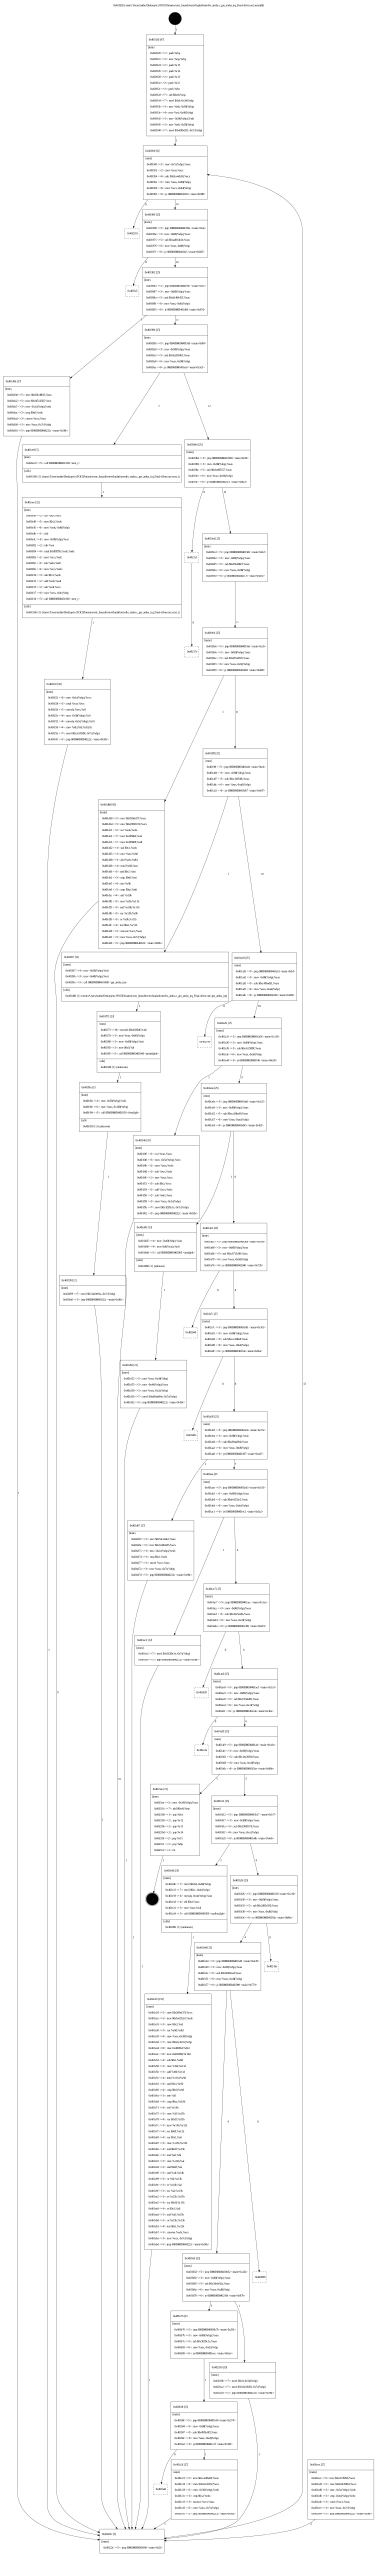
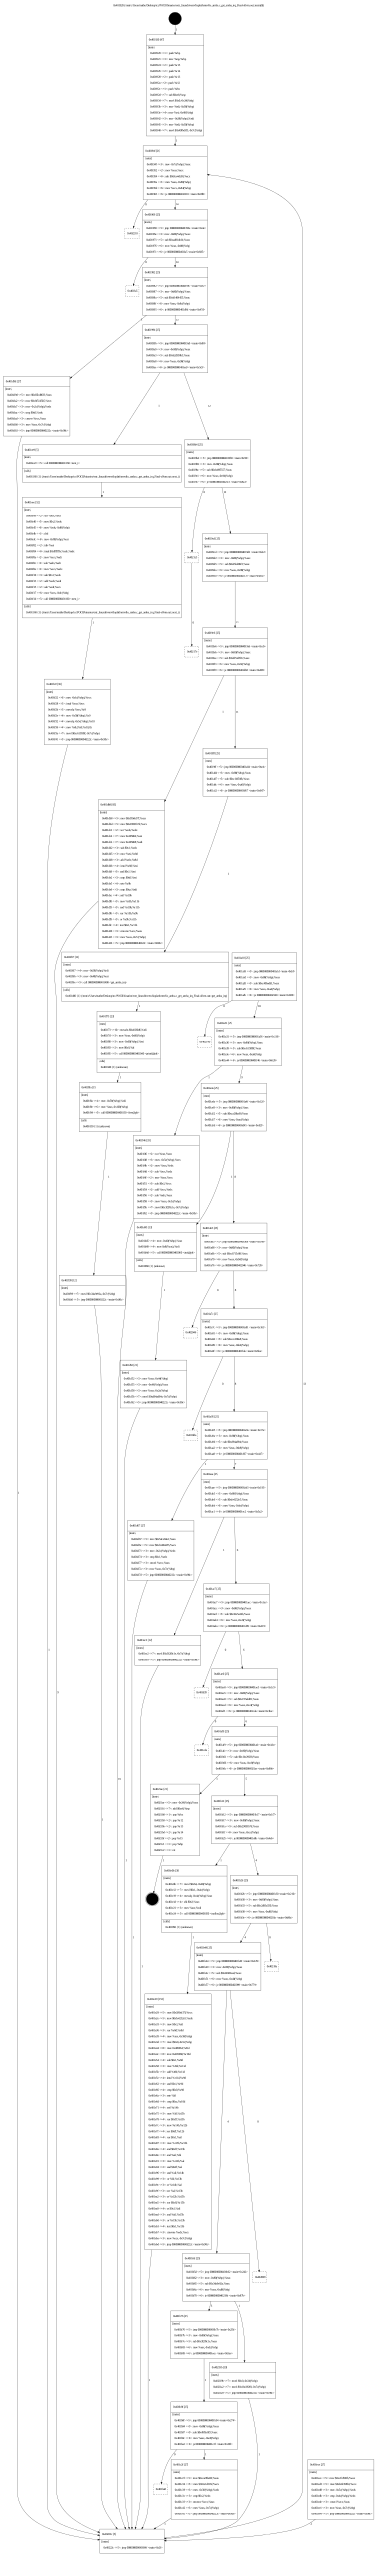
(250, 874) -> none
